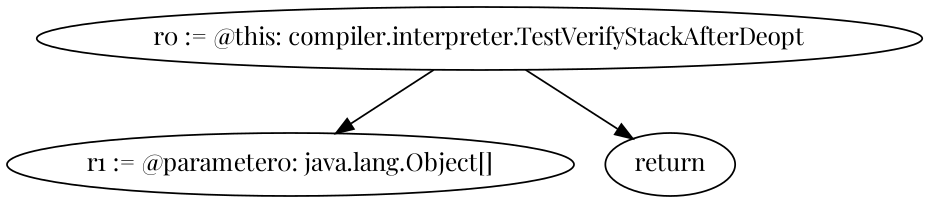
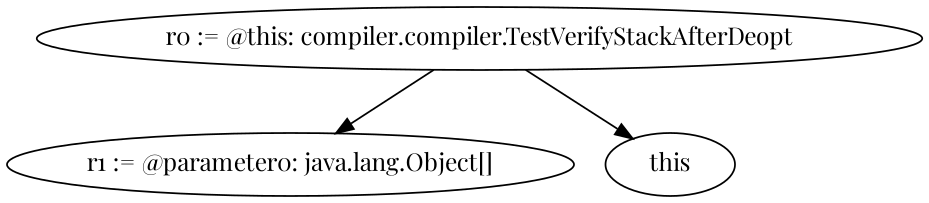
(480, 38) -> (480, 38)
(670, 164) -> (670, 164)
